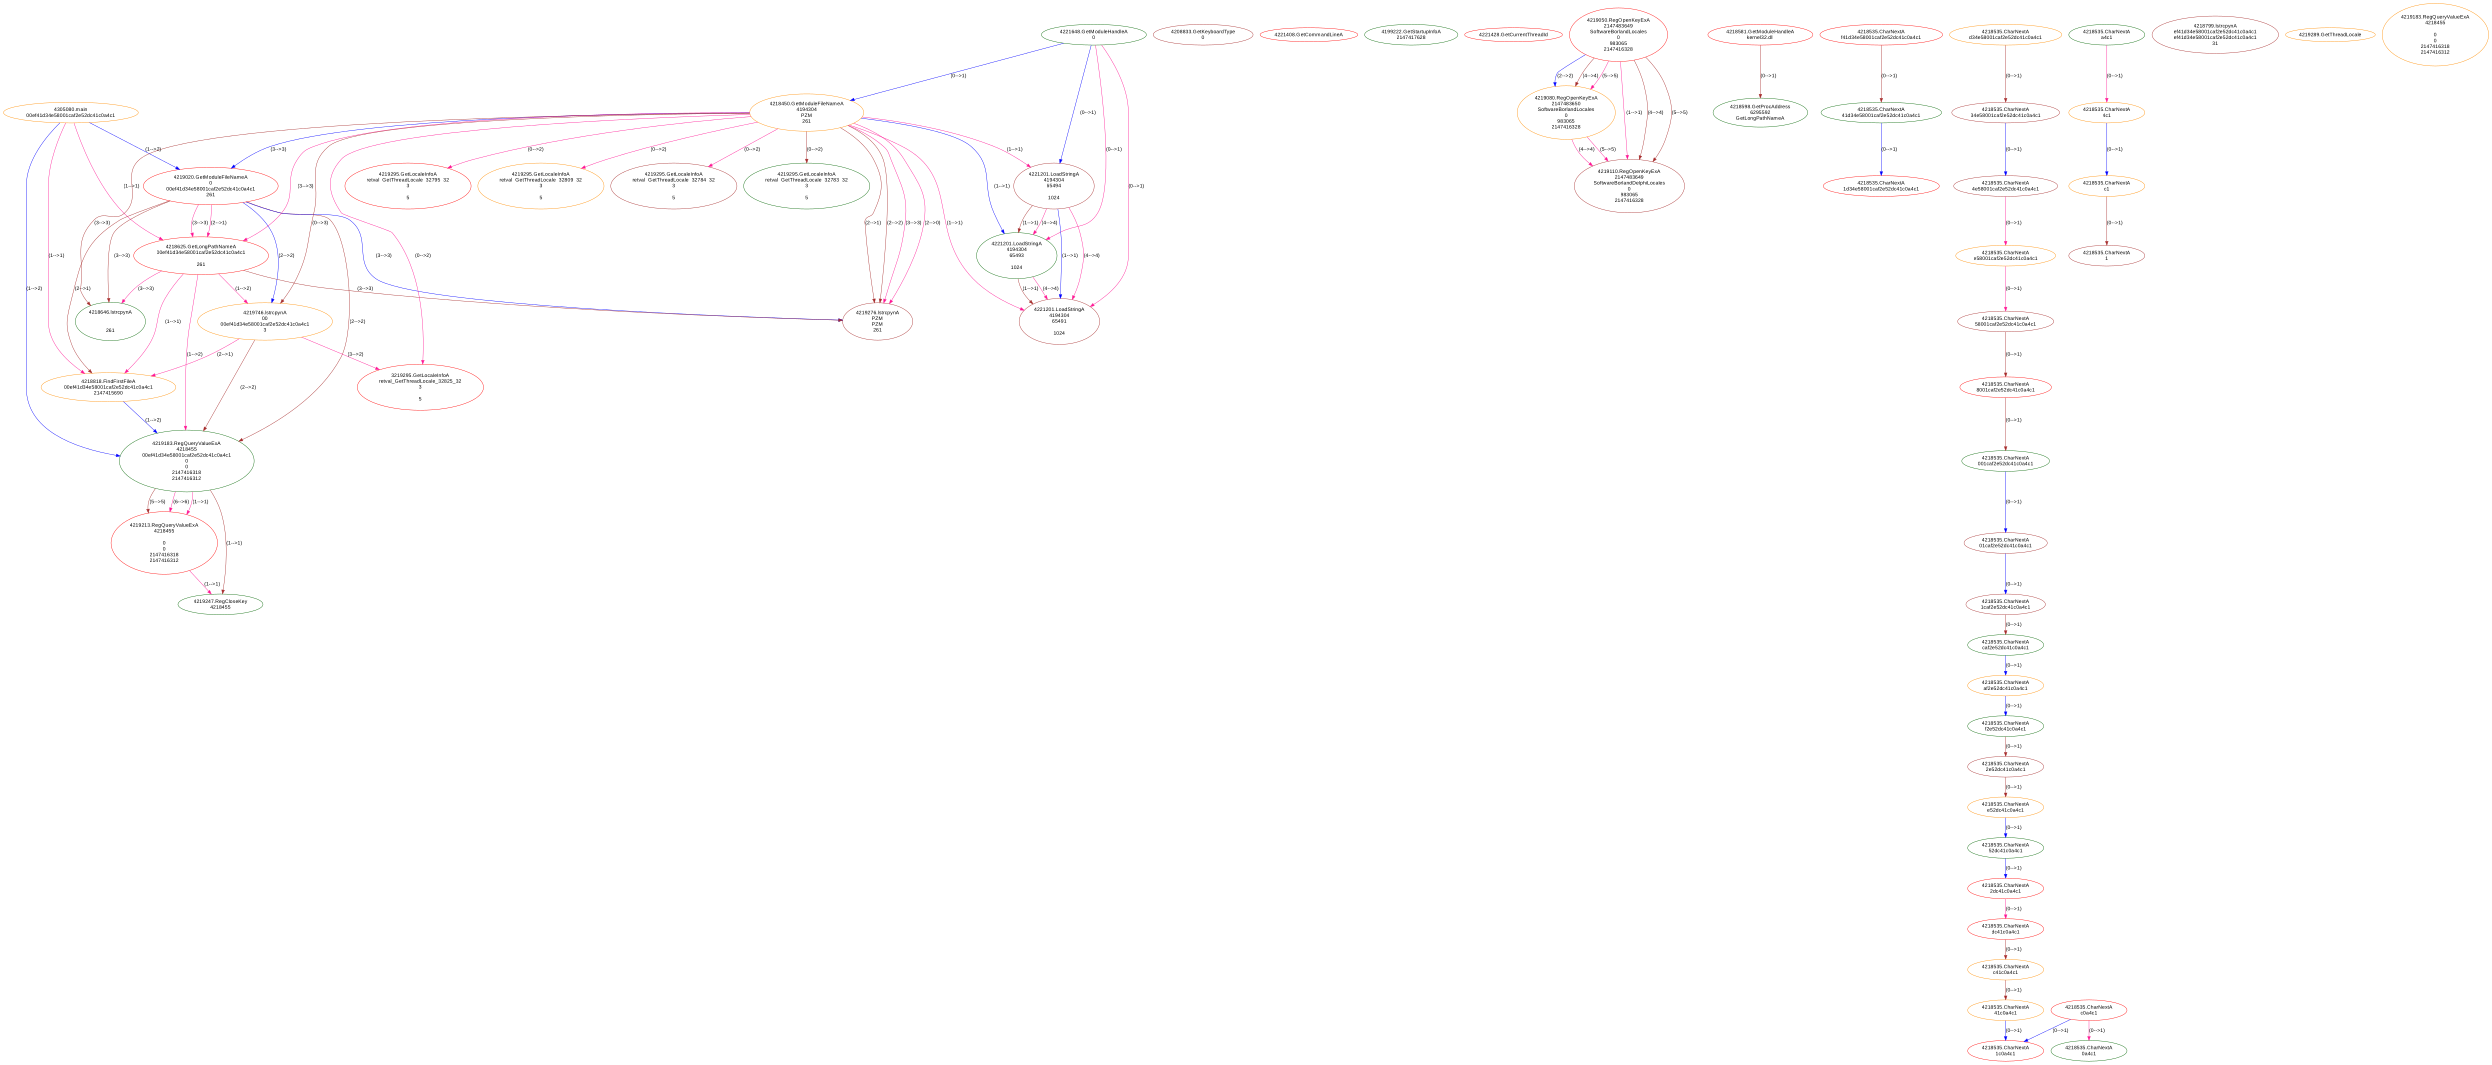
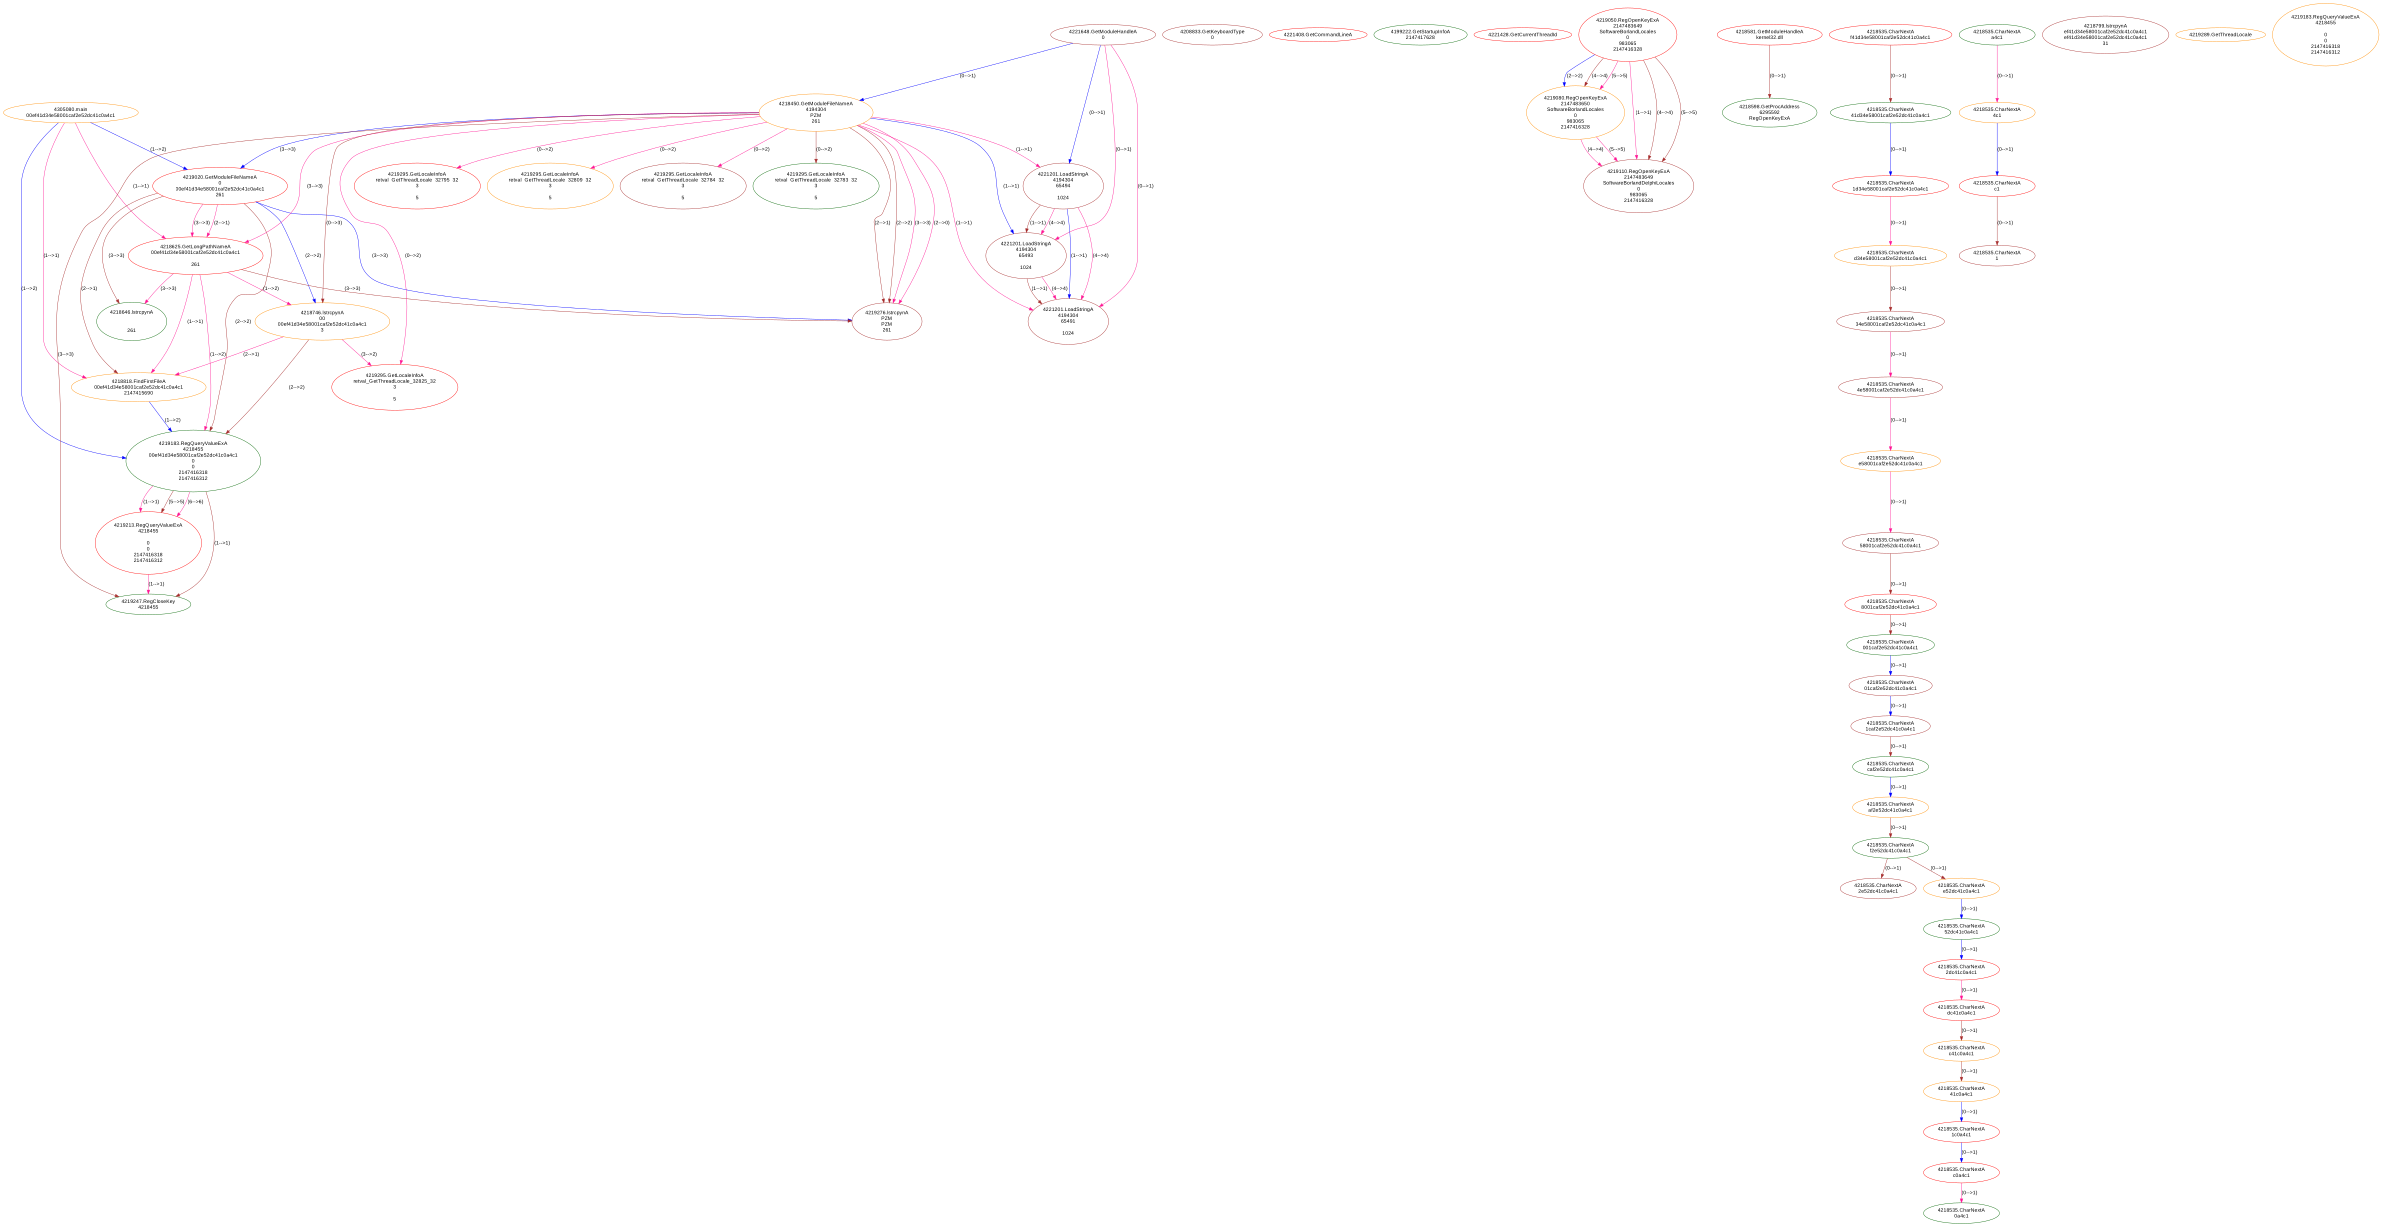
(1094, 35) -> (1103, 35)
(1760, 113) -> (1770, 113)
(353, 125) -> (205, 146)
(2006, 147) -> (1891, 352)
(2107, 186) -> (1997, 186)
none -> (1891, 219)
(1017, 256) -> (1026, 256)
(265, 321) -> (322, 321)
(420, 387) -> (395, 387)
(2006, 704) -> (1891, 826)
(2006, 785) -> (1924, 867)
(2049, 1030) -> (1961, 1150)
